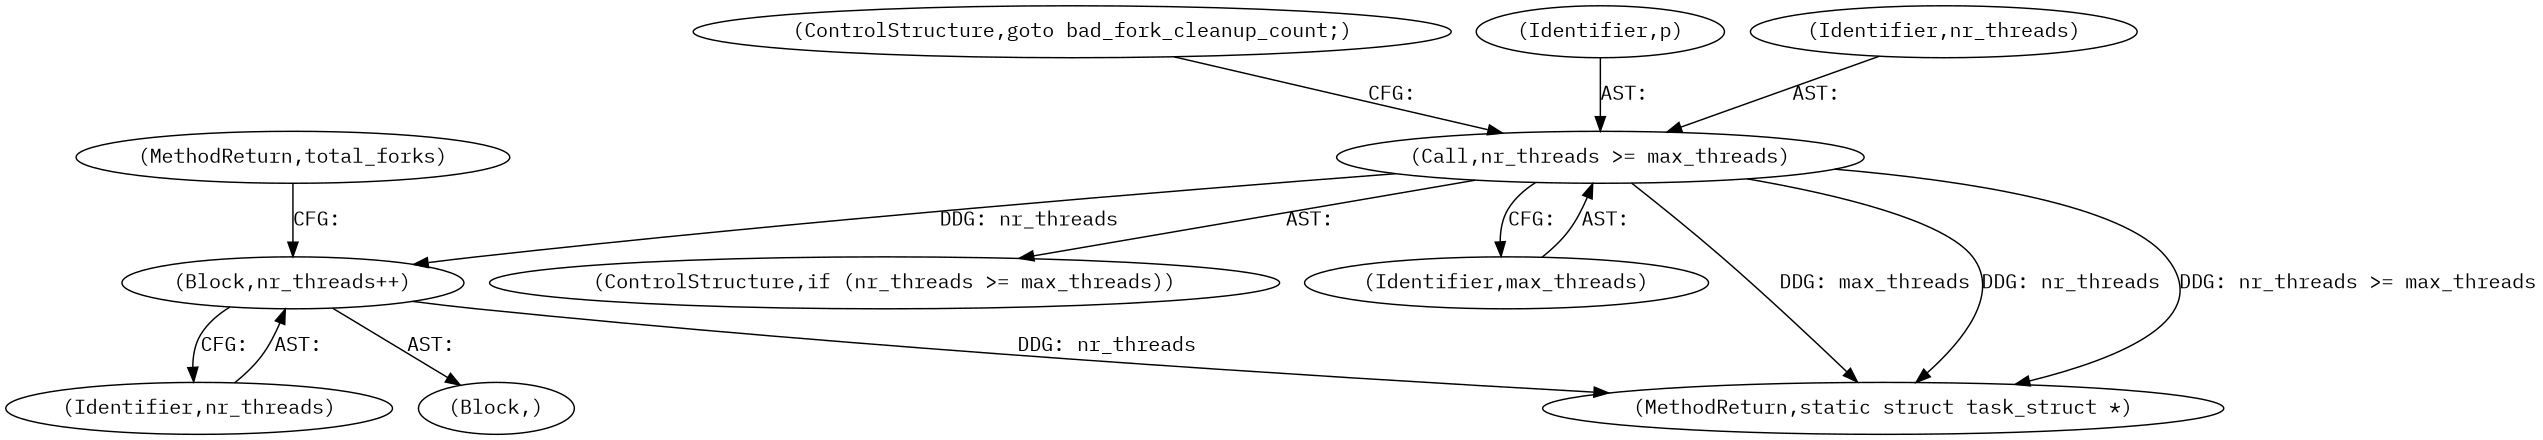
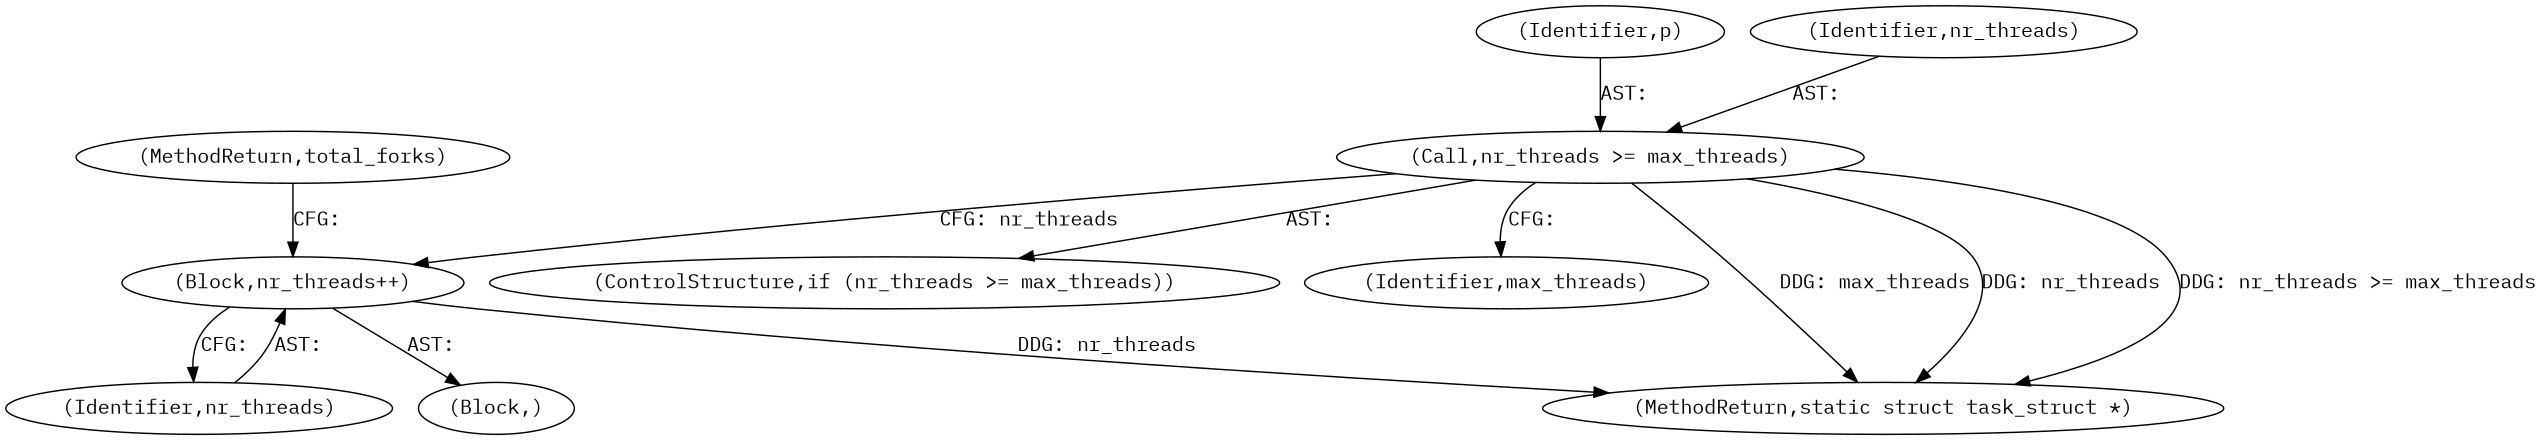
(1072, 32) -> none
(1029, 220) -> (1029, 220)
(1569, 230) -> none
